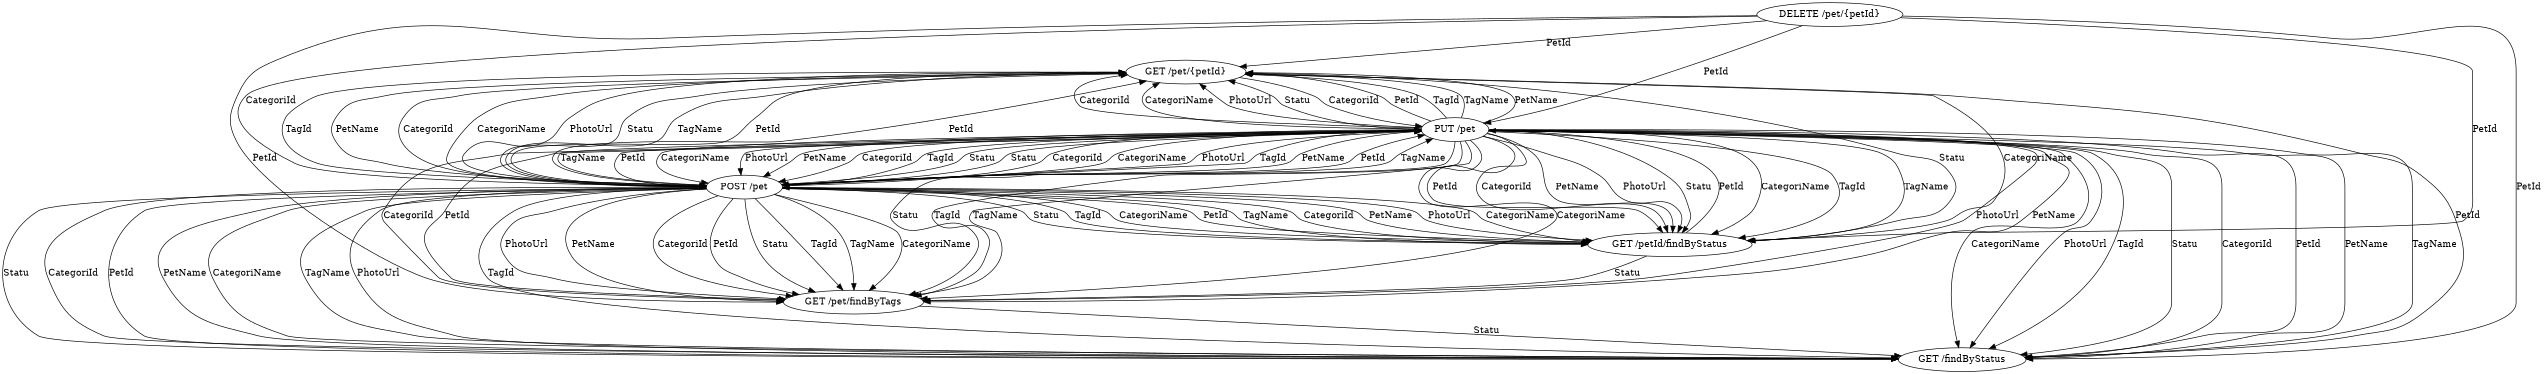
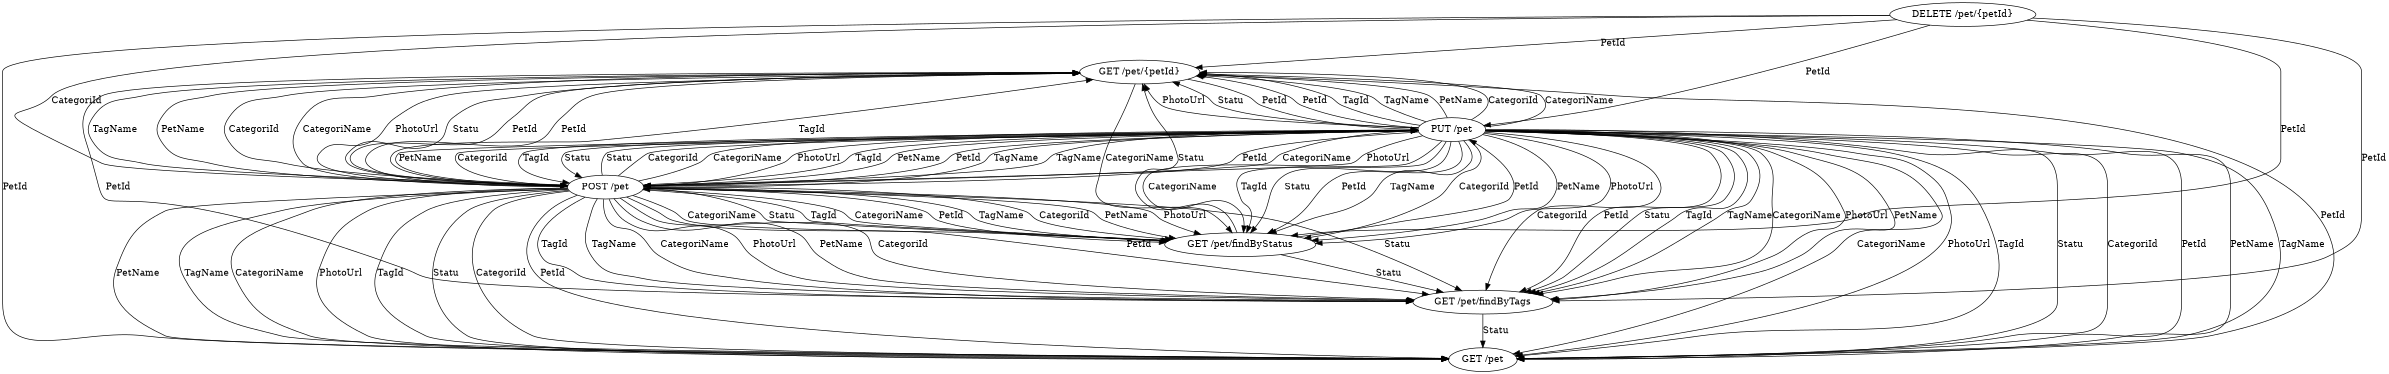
(1354, 101) -> (1275, 101)
none -> (214, 212)
(1670, 245) -> (1240, 245)
(1962, 360) -> (1483, 360)
